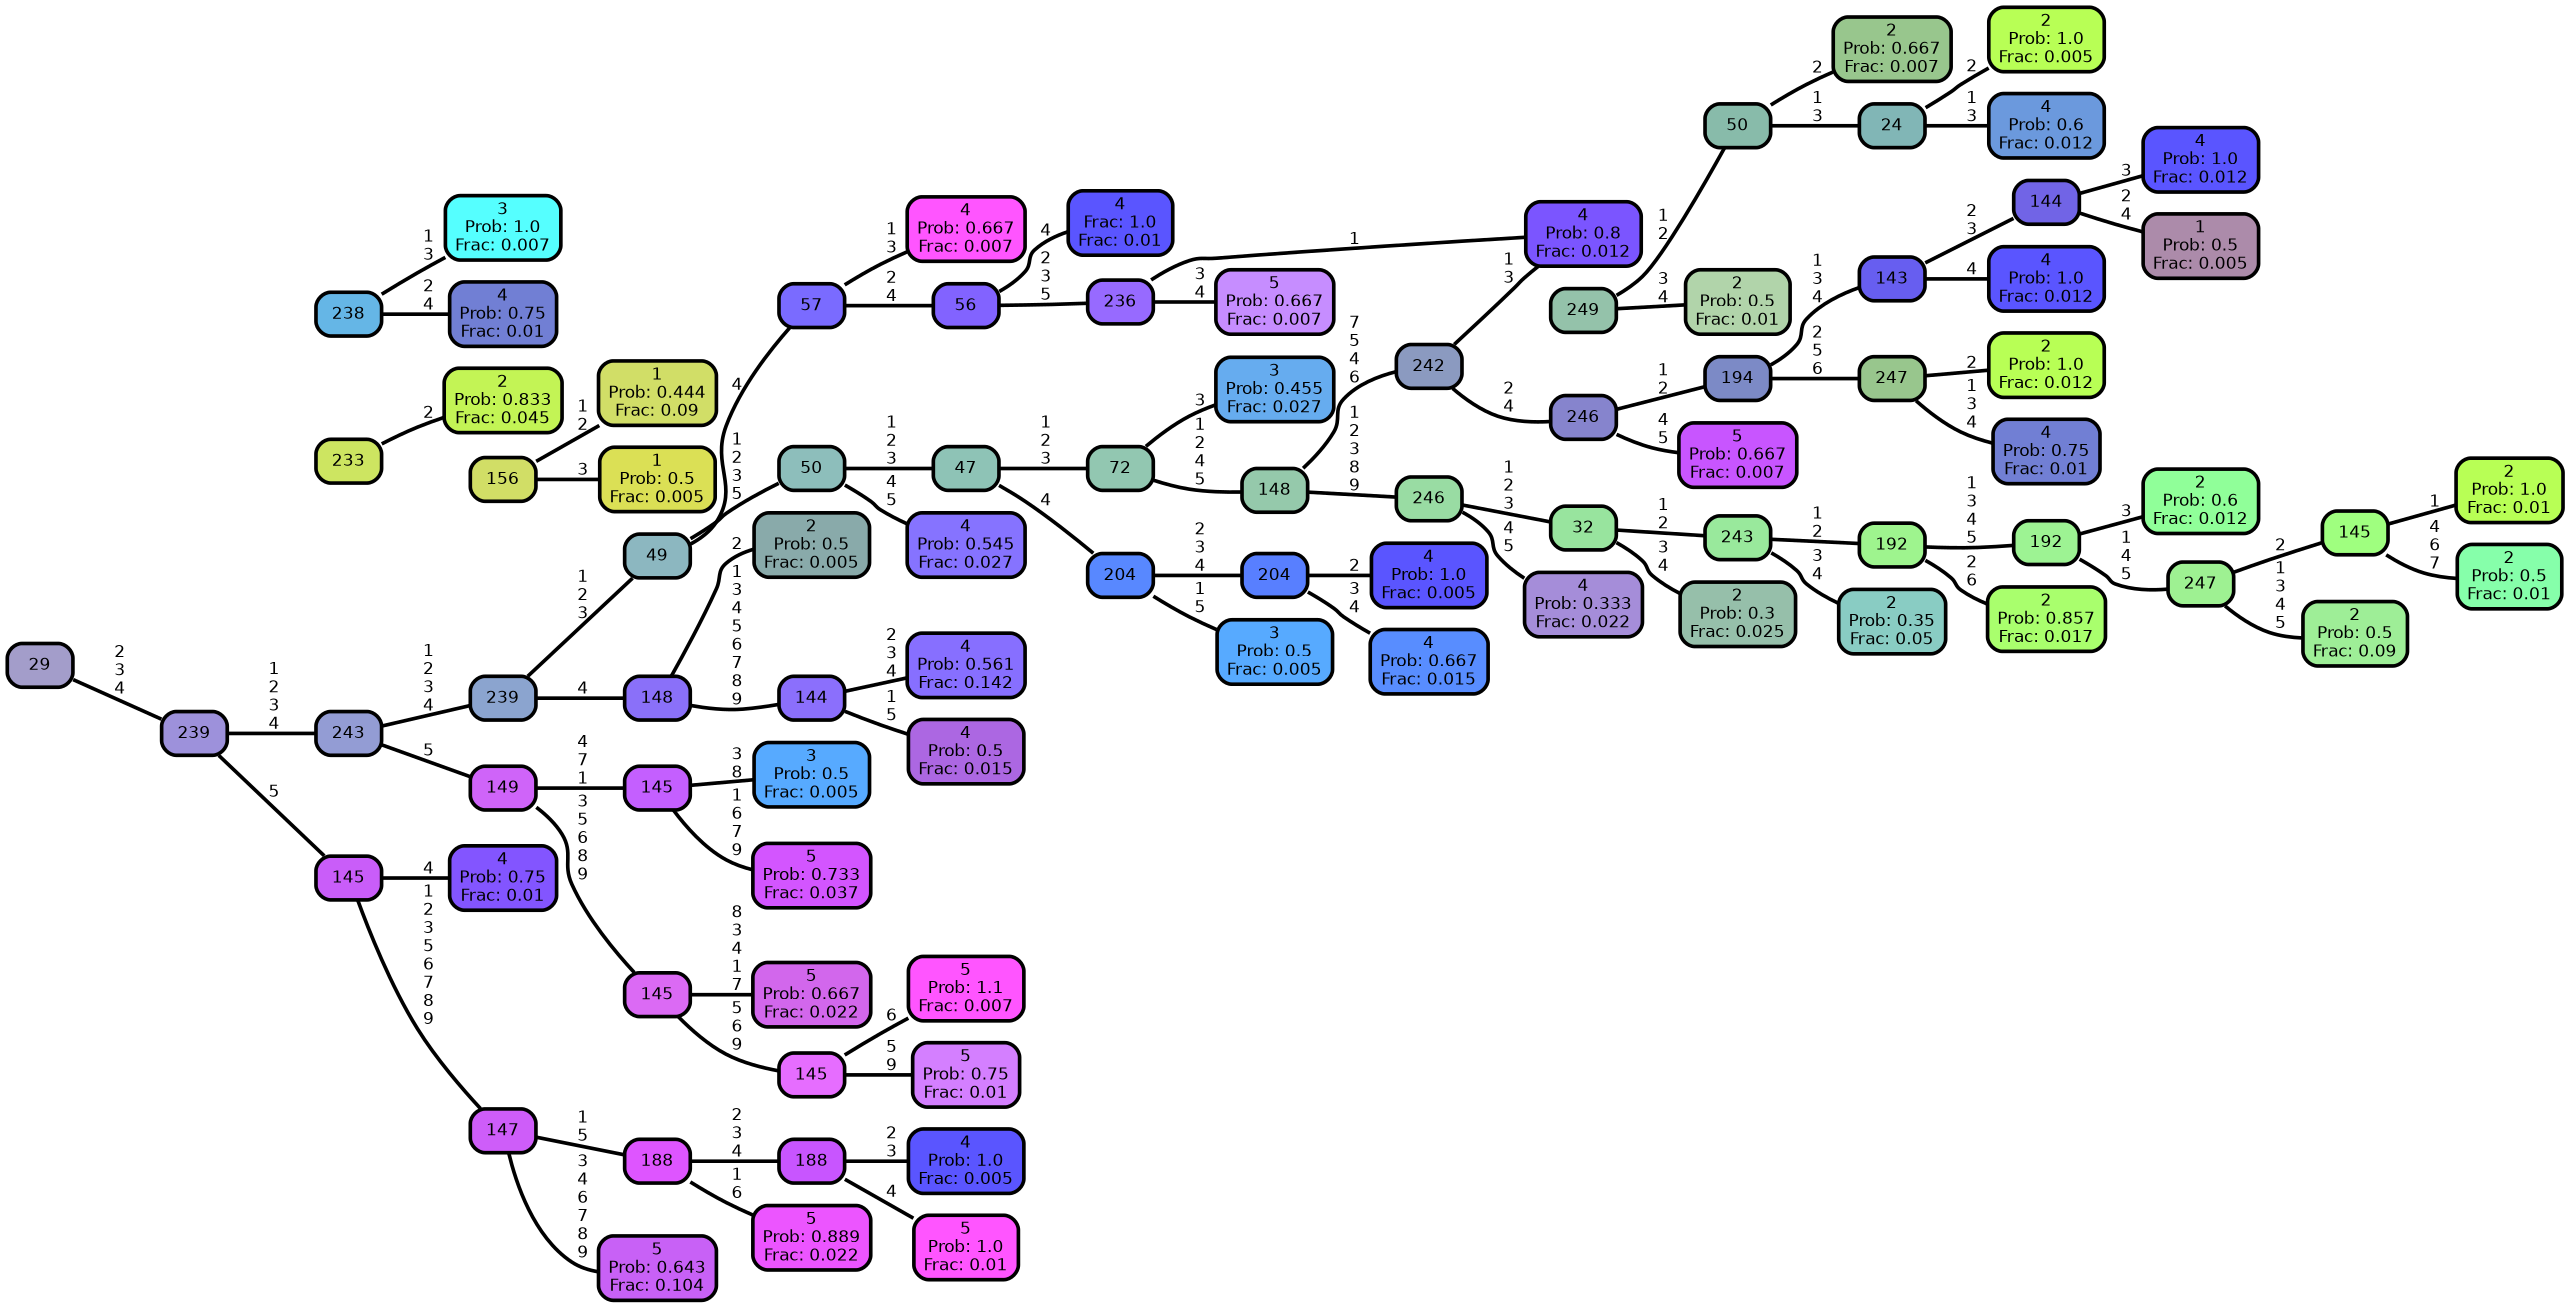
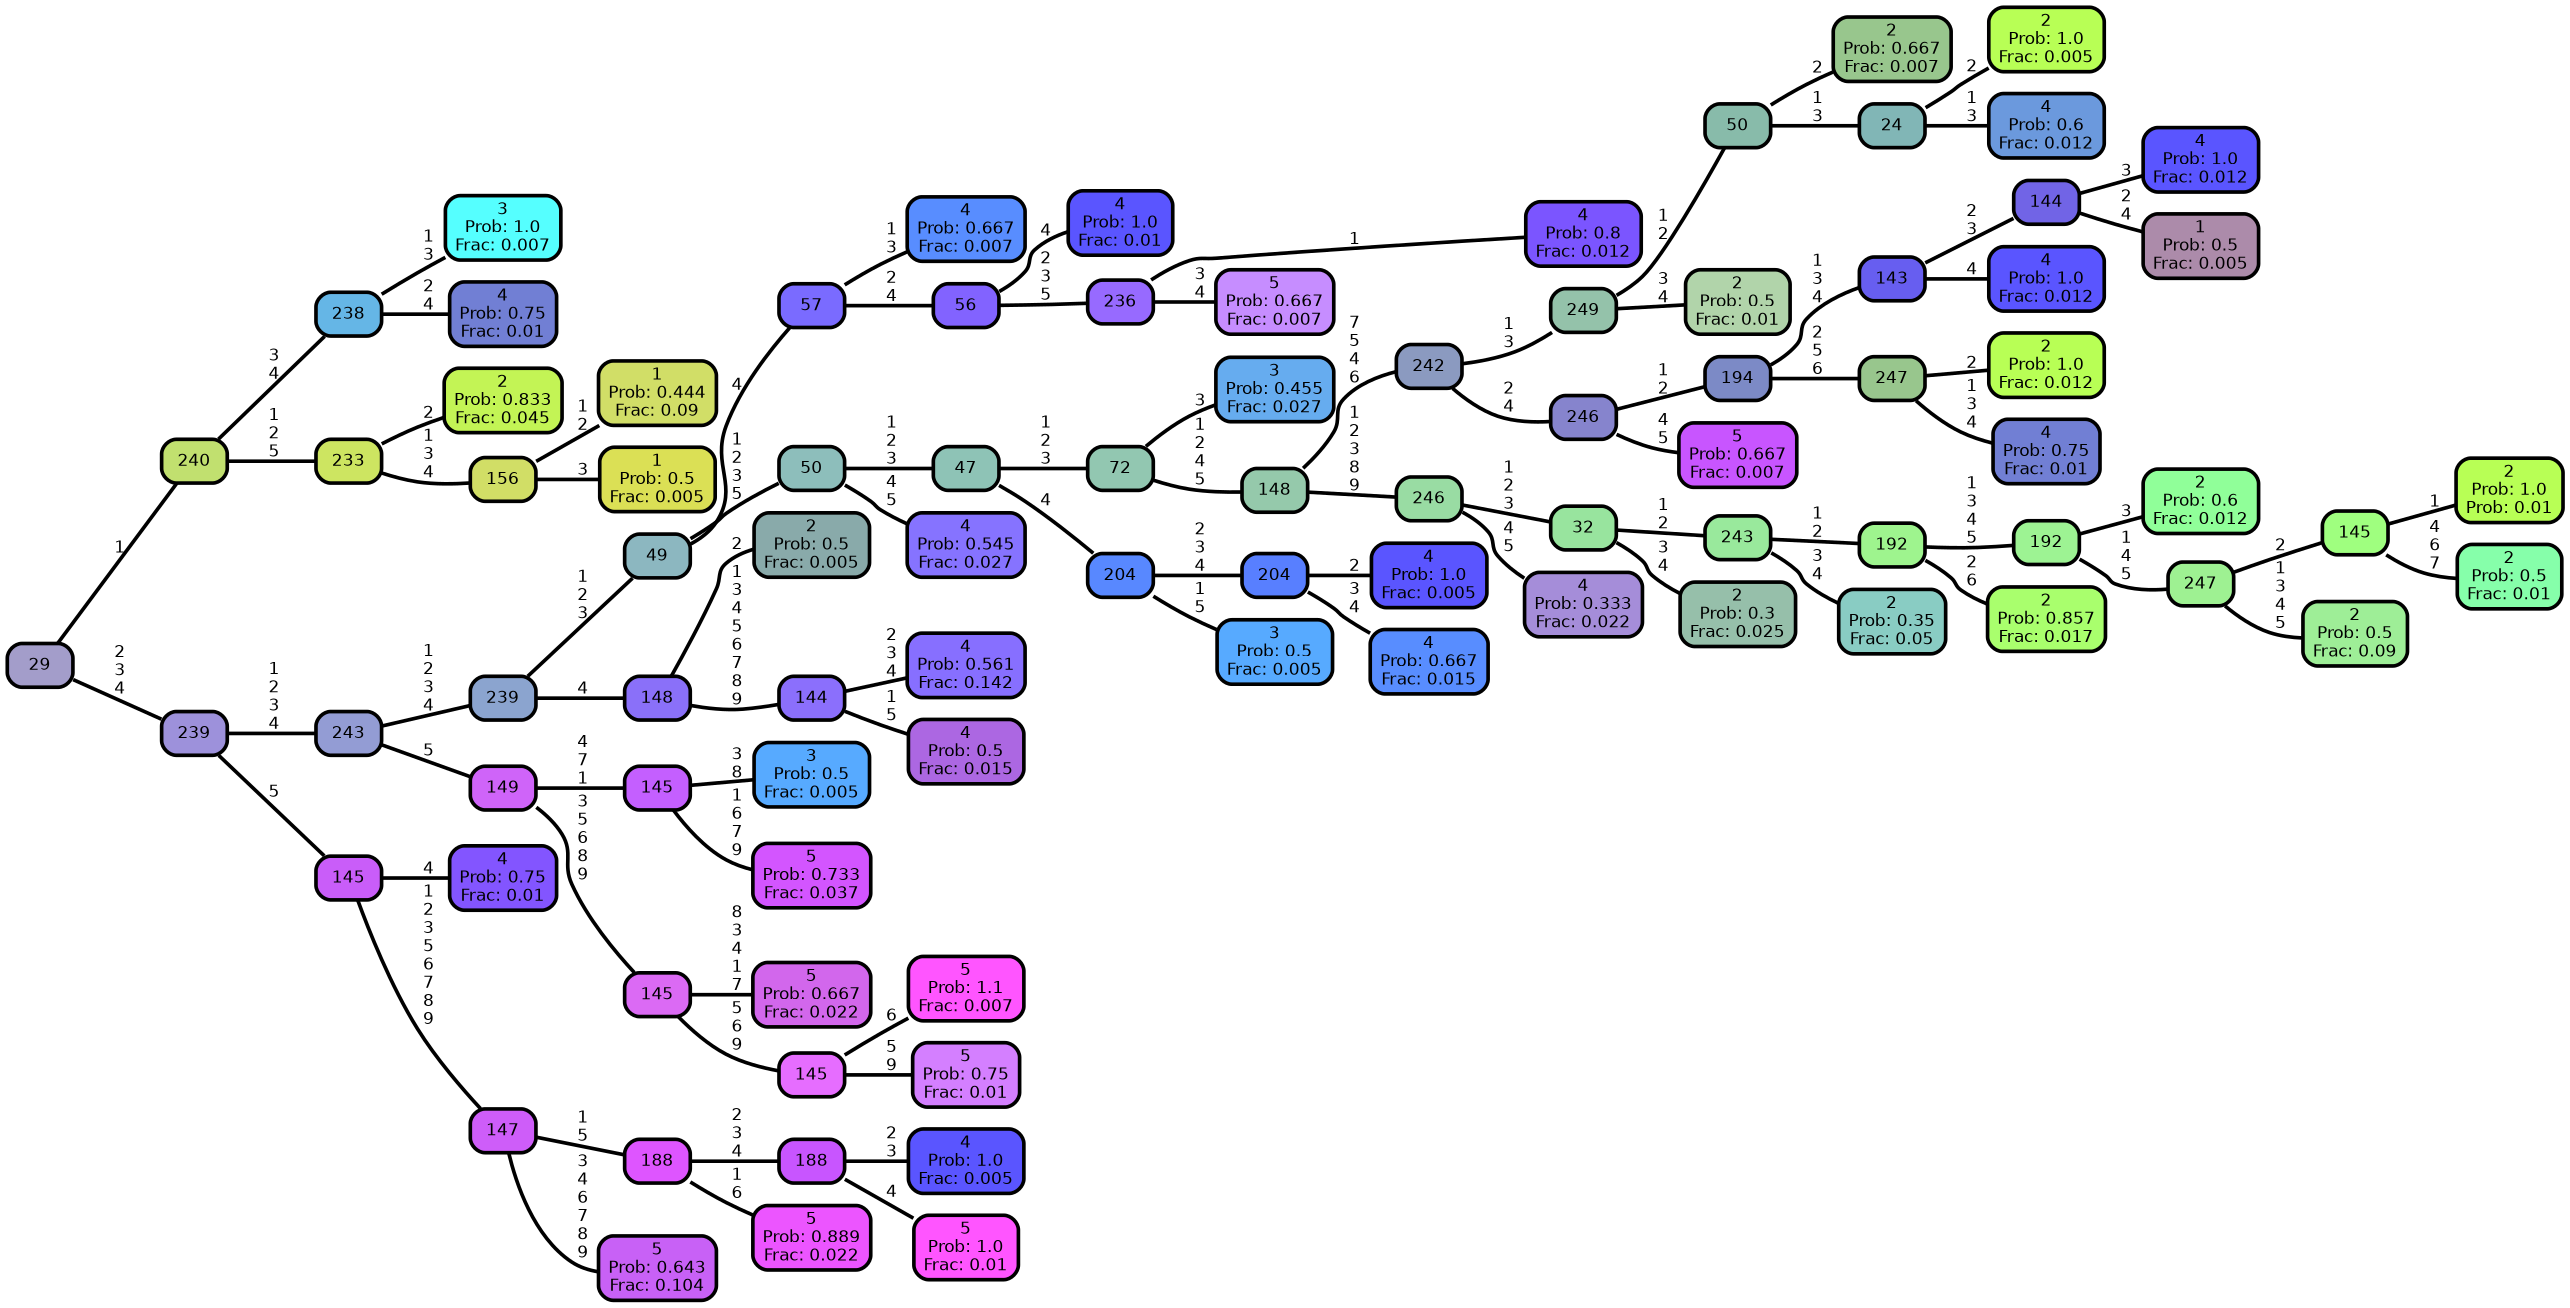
(1120, 223) -> (1120, 223)
(966, 229) -> (966, 229)
(1496, 305) -> (1509, 354)
none -> (194, 461)
none -> (425, 483)
(2510, 490) -> (2510, 490)
